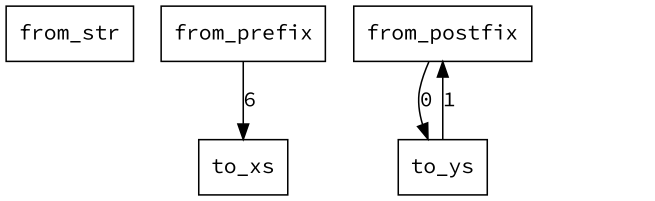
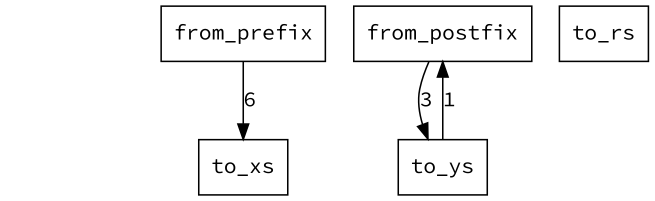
(70, 34) -> none
none -> (604, 34)
(427, 101) -> (427, 101)
